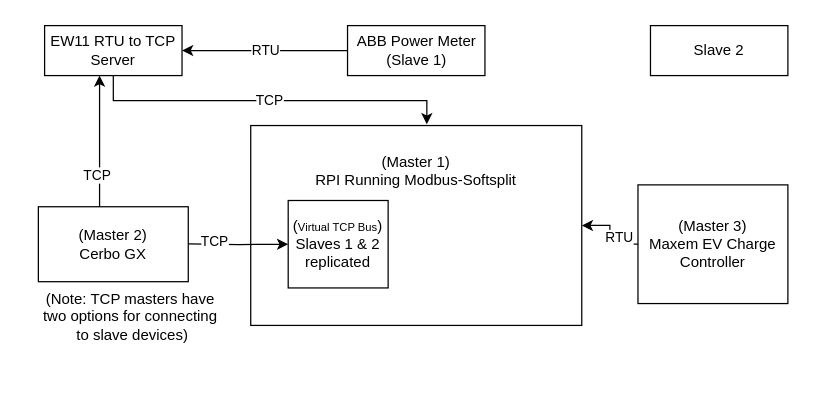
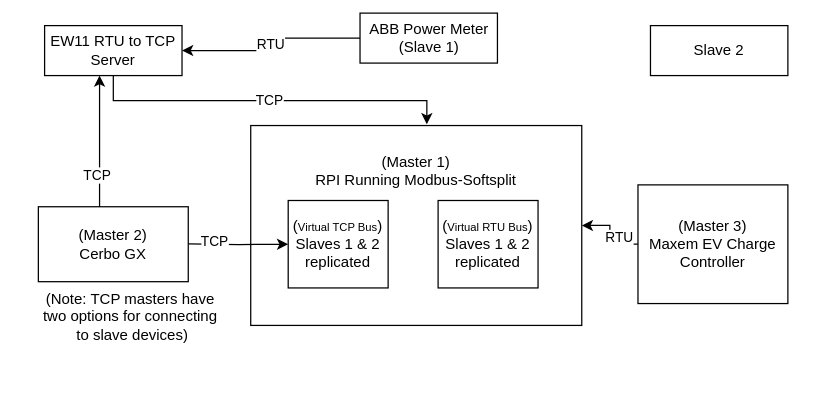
(416, 51) -> (429, 38)
none -> (488, 244)
